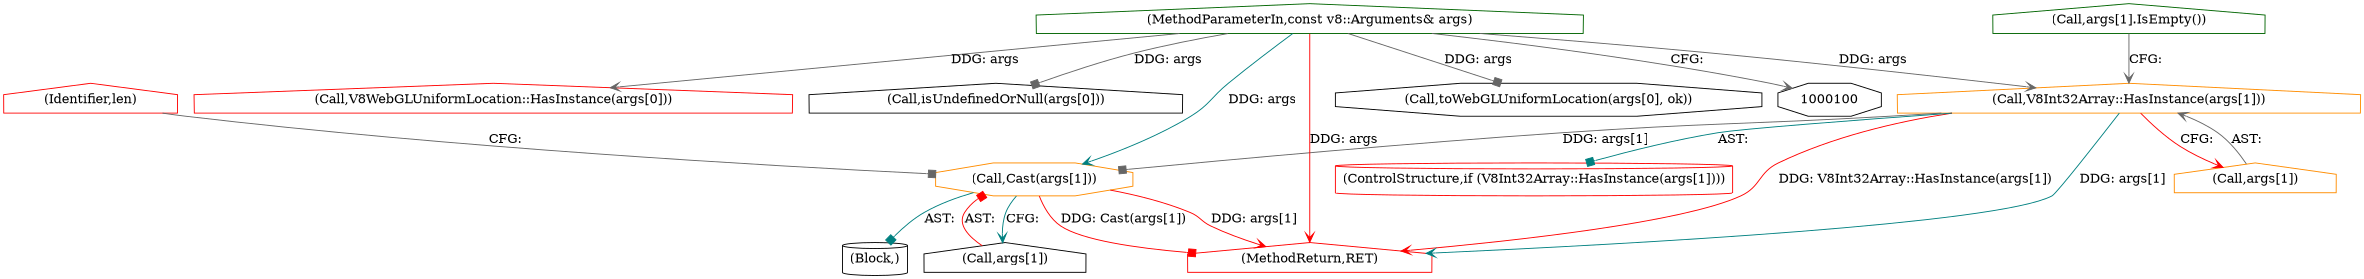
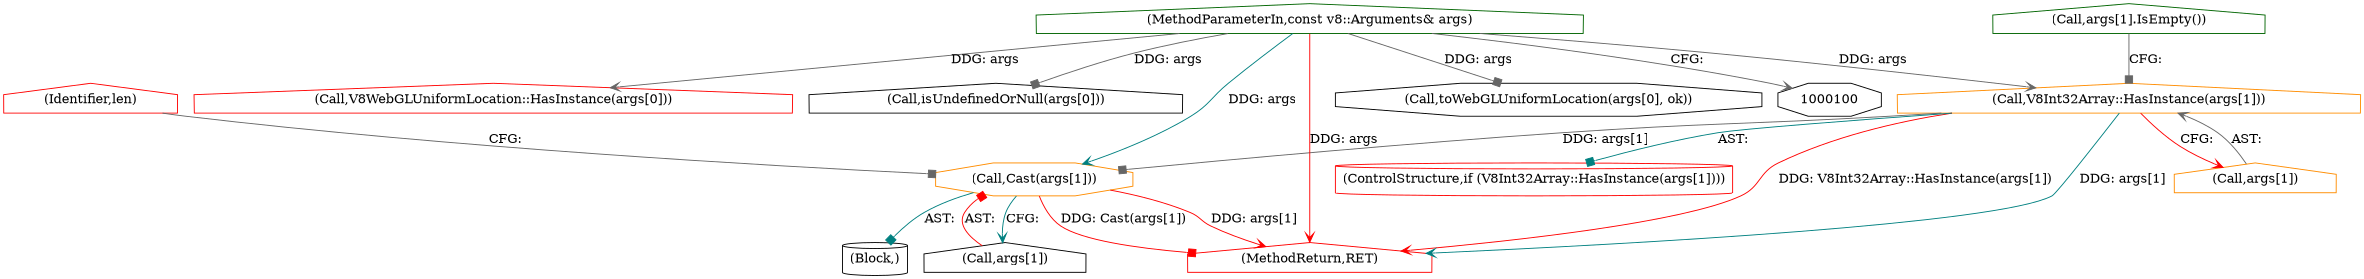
(2129, 54) -> (2129, 54)
